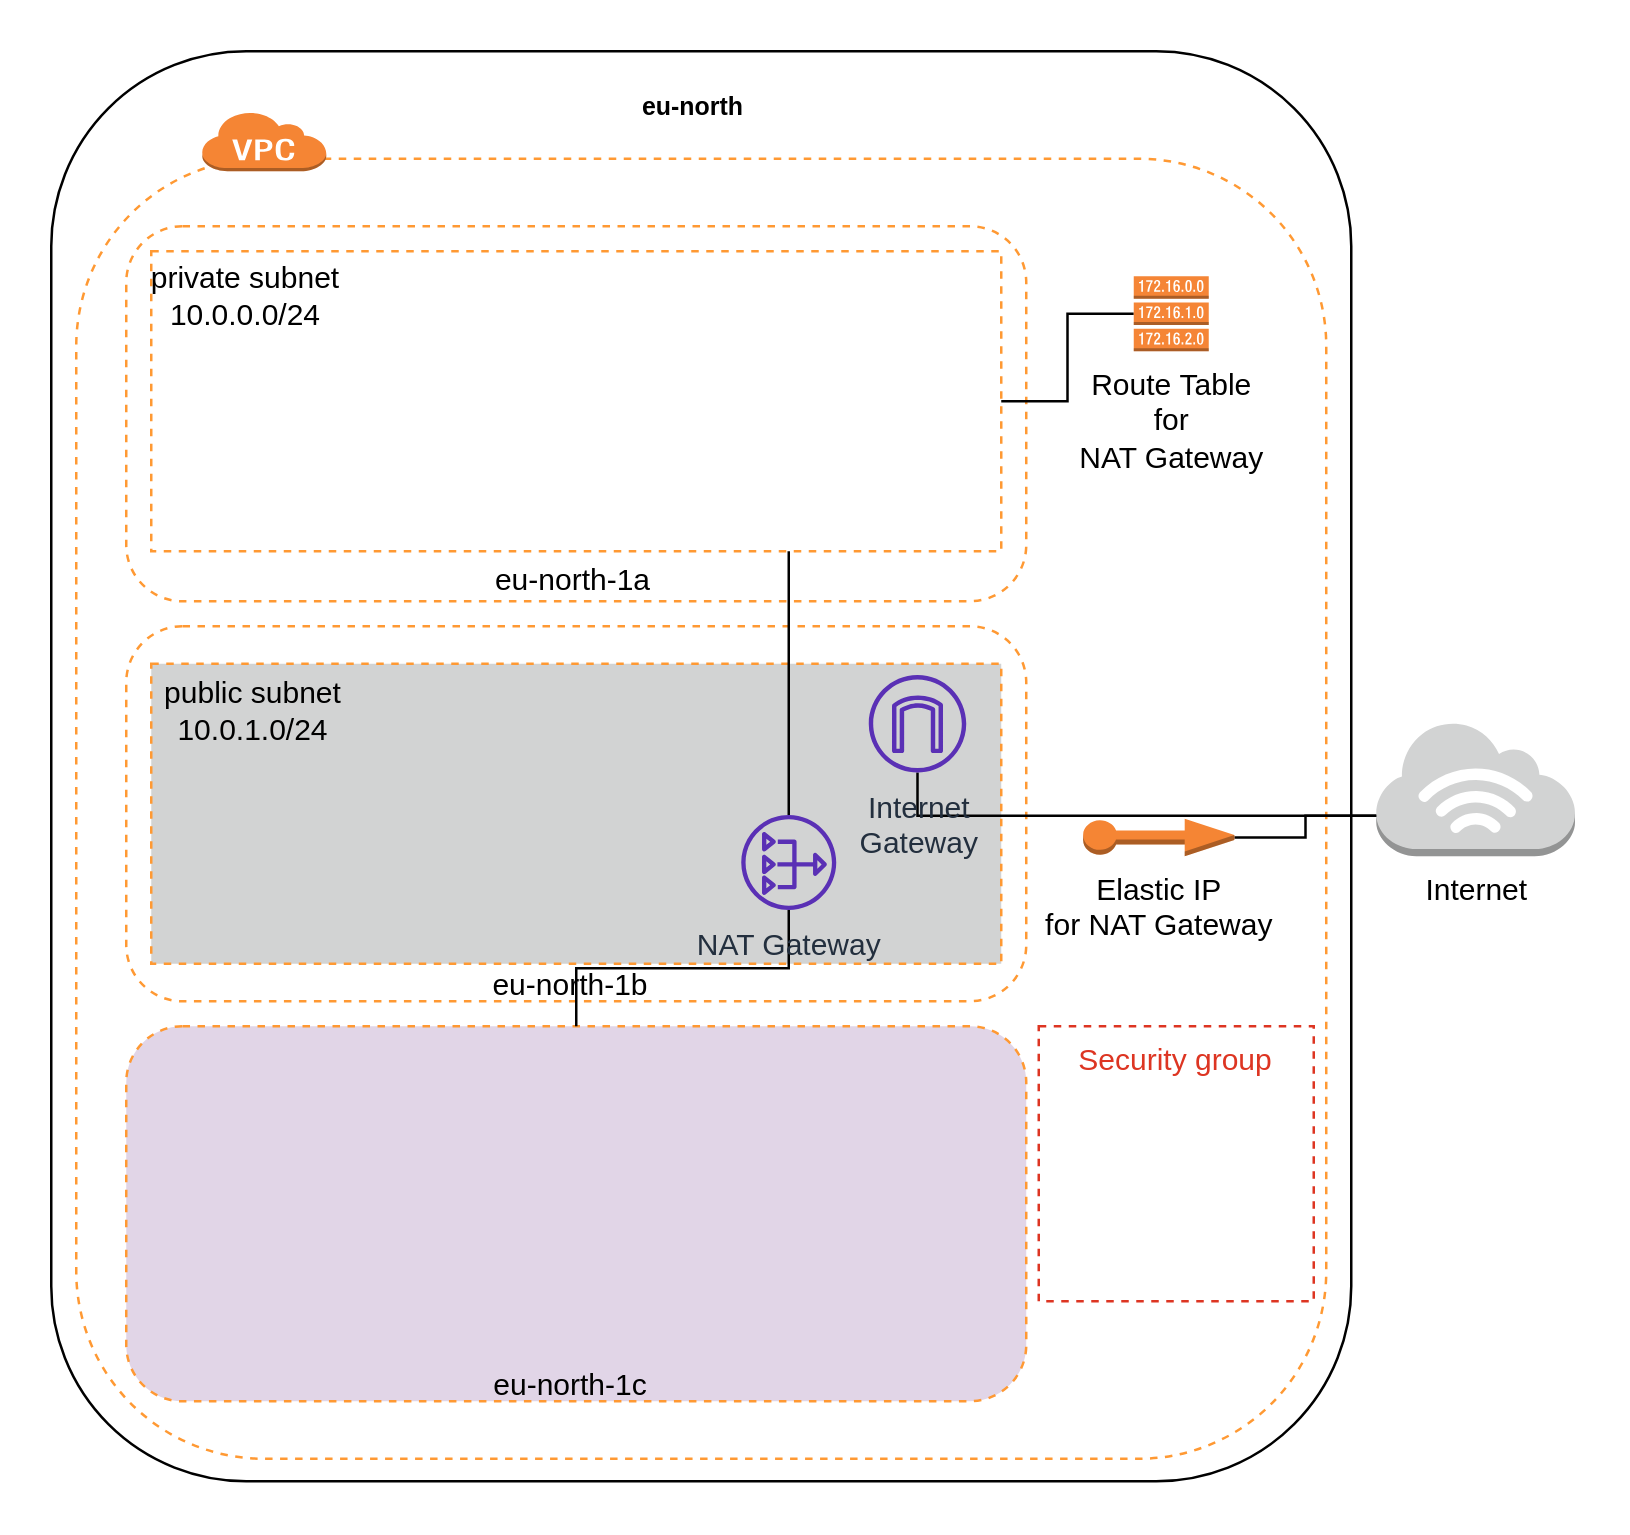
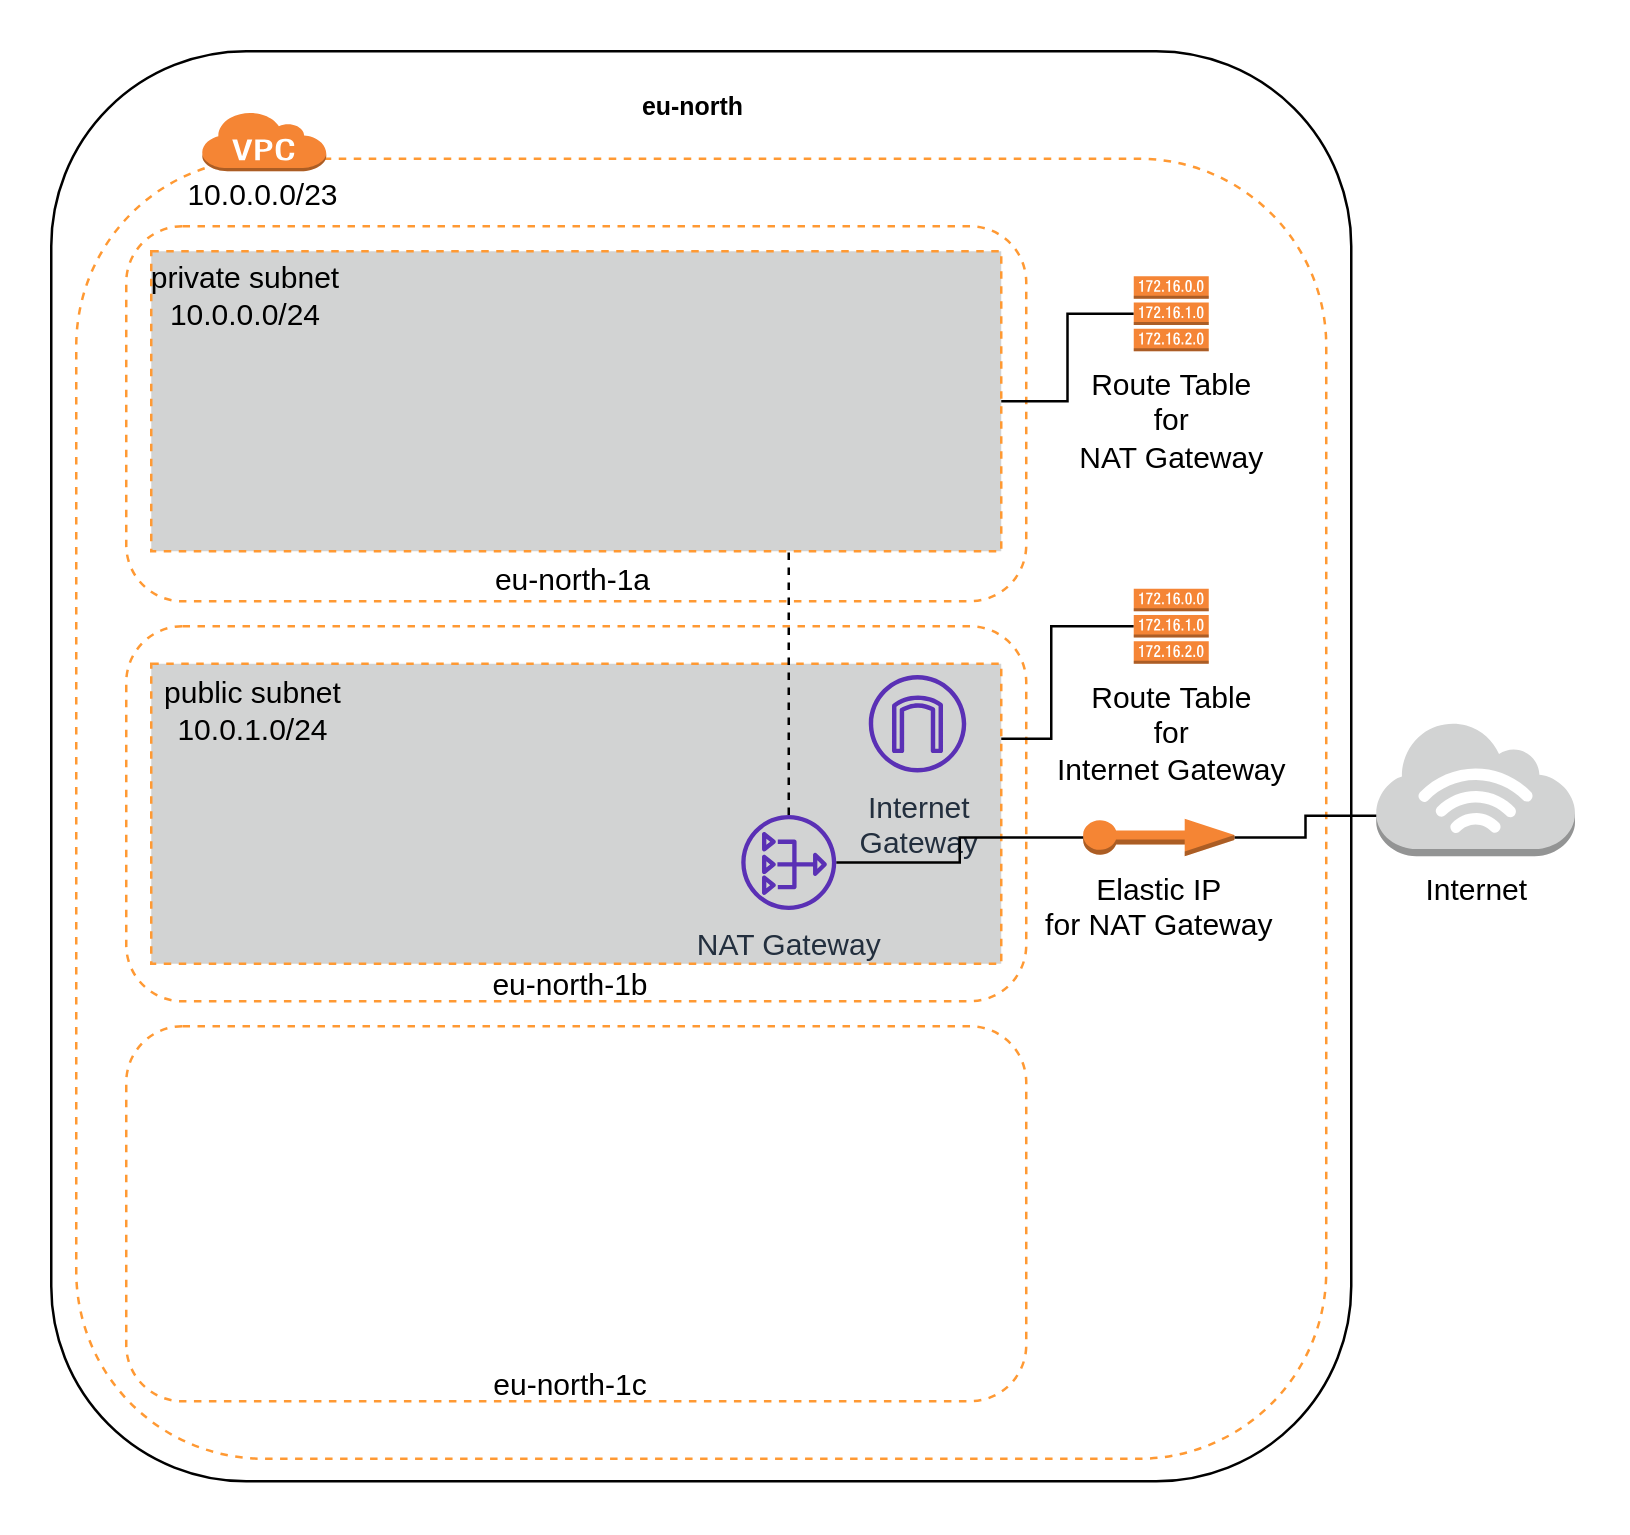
none -> (264, 196)
(576, 401) -> (576, 401)
none -> (1171, 626)
none -> (1051, 666)
(789, 680) -> (789, 680)
(1087, 816) -> none
(684, 968) -> (904, 863)
(1176, 1164) -> none
(576, 1214) -> (576, 1214)
